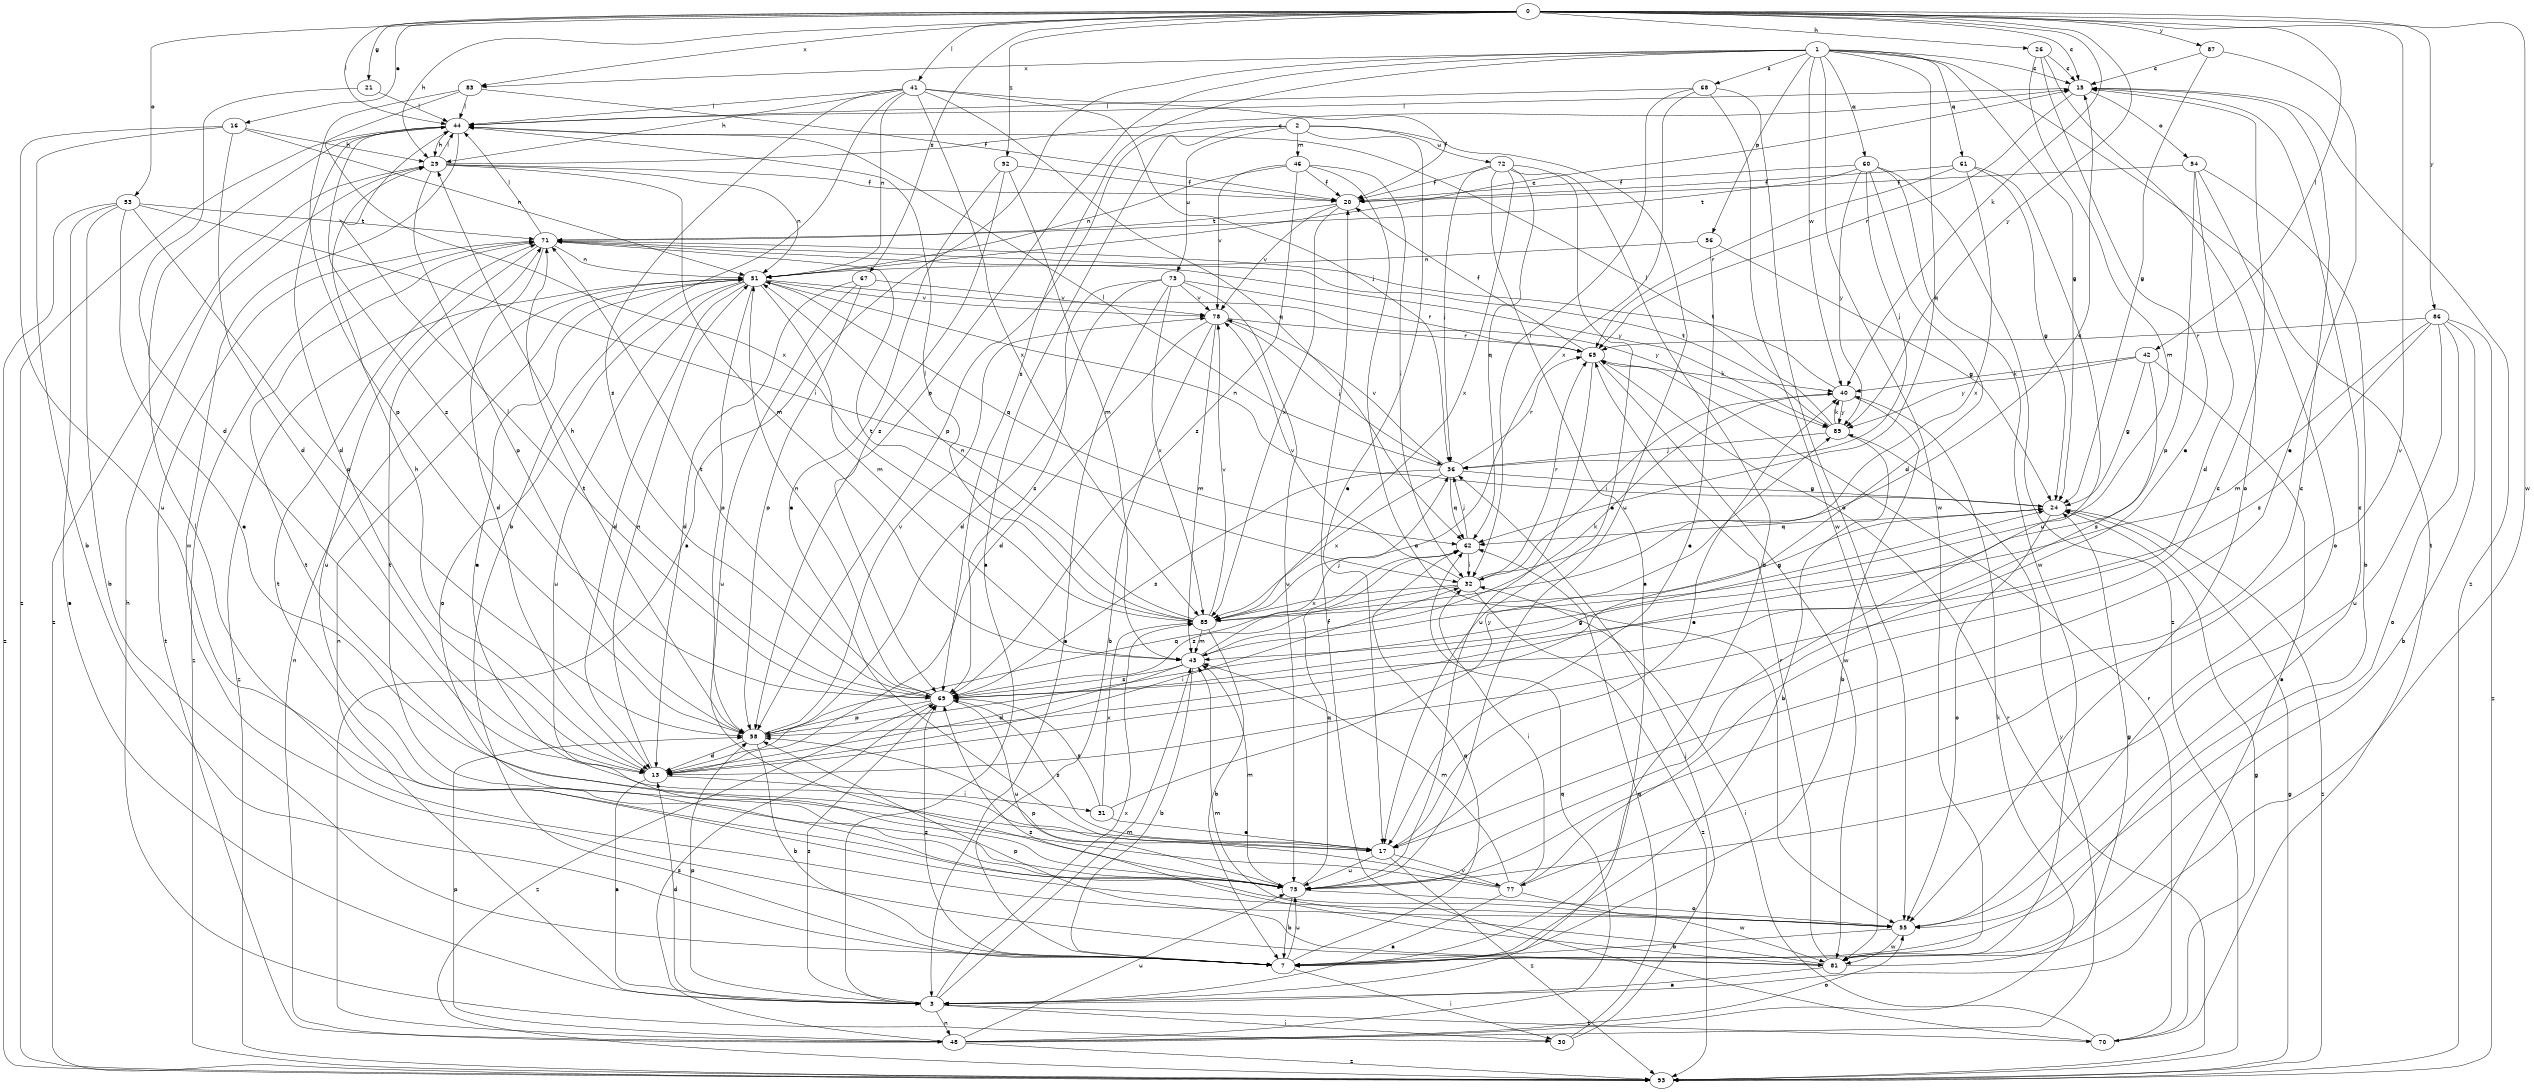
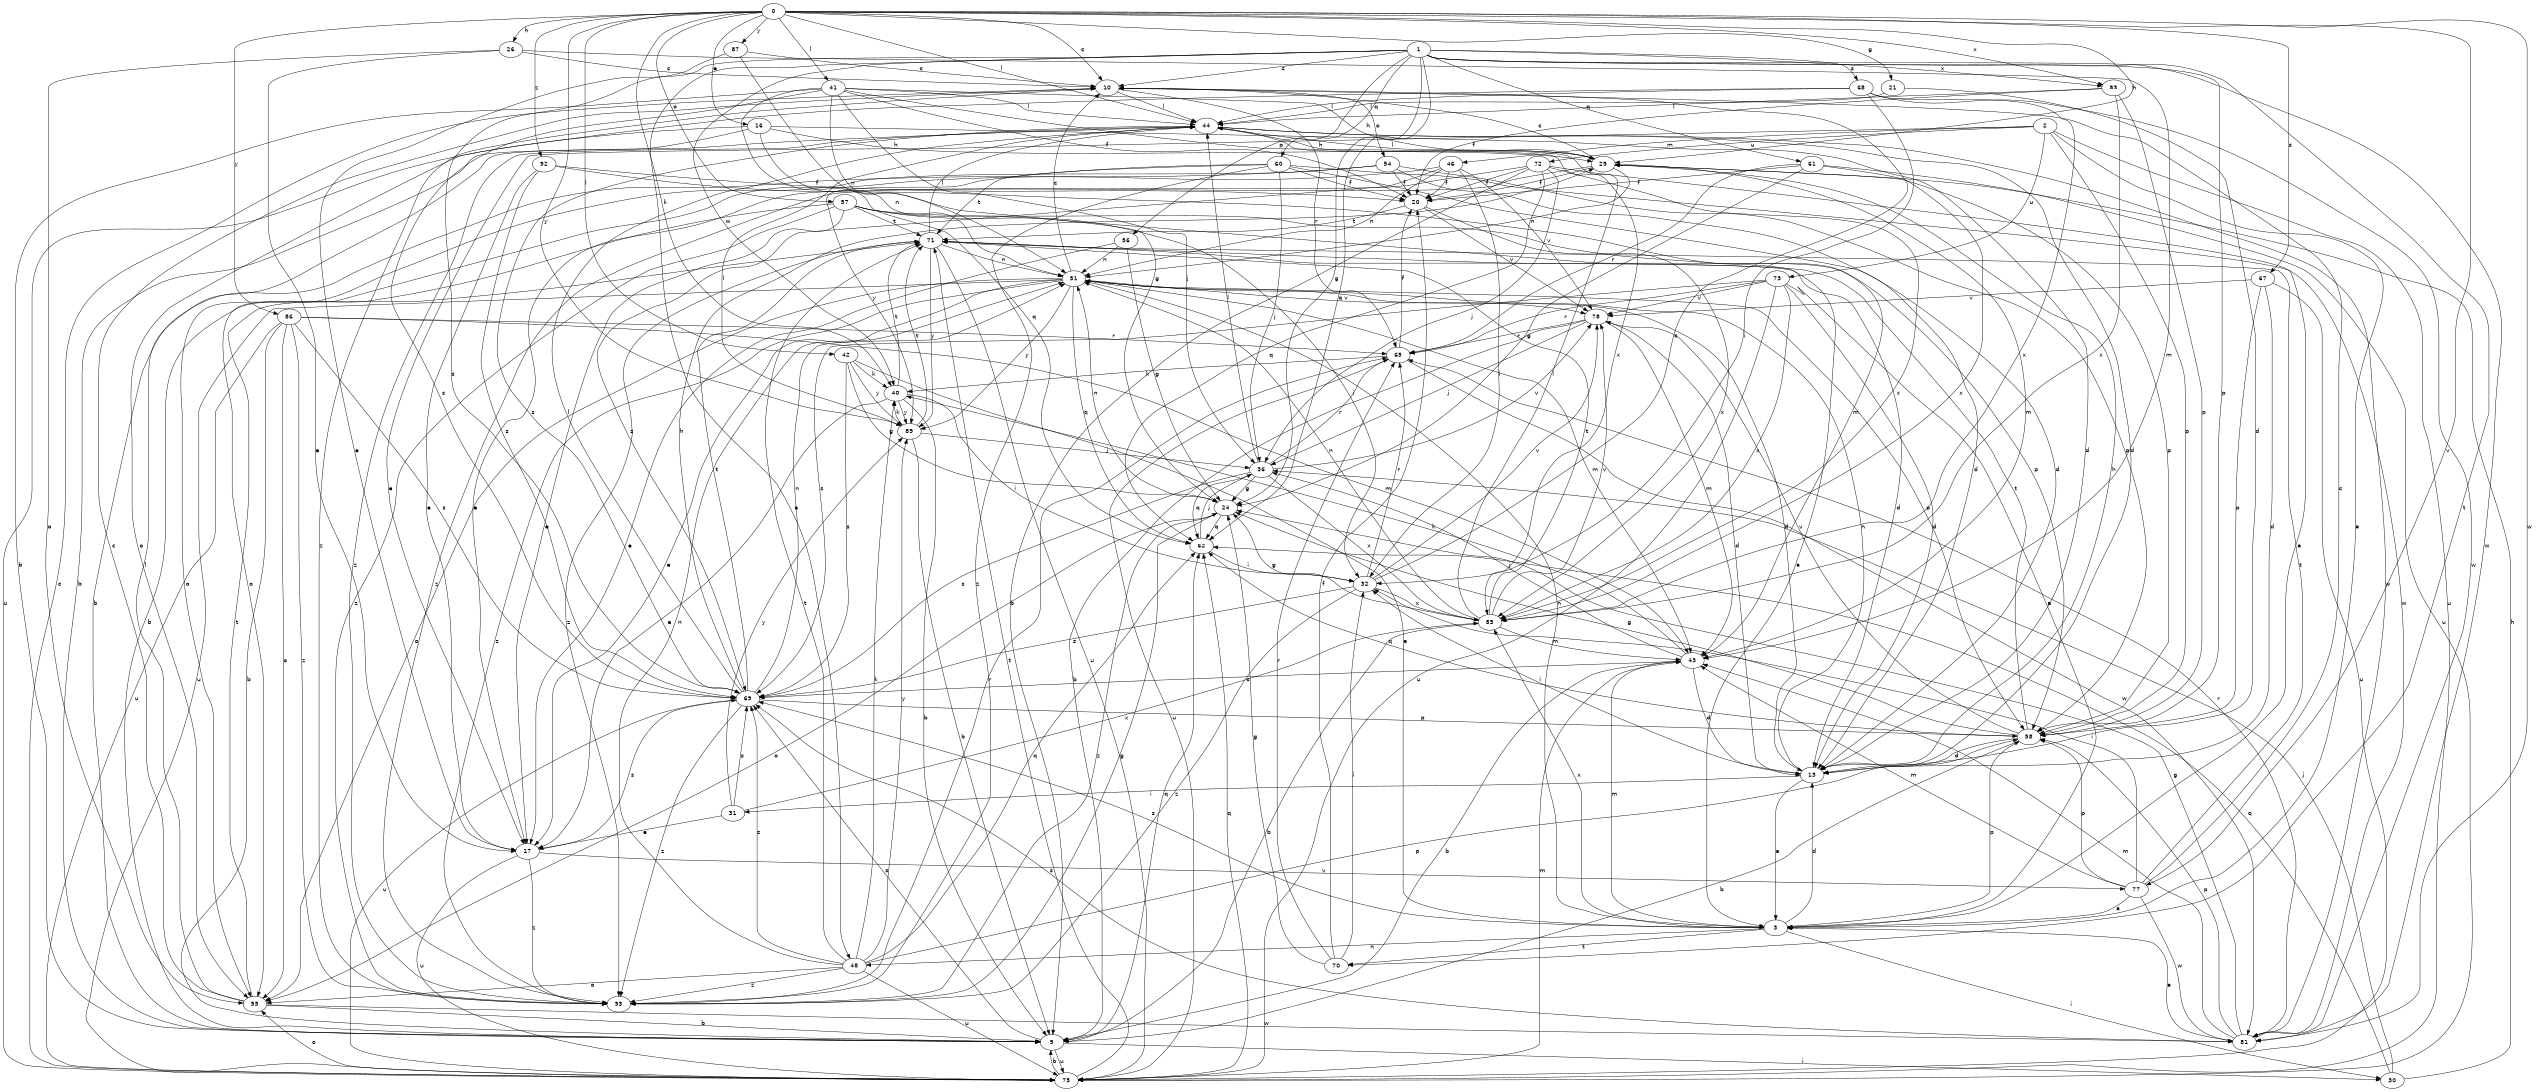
(2080, 88) -> (1107, 88)
(128, 202) -> (845, 202)
(1655, 668) -> (693, 594)
(1283, 966) -> (1052, 1042)
